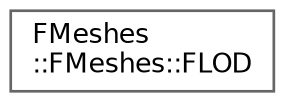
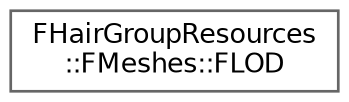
(142, 51) -> (175, 51)
